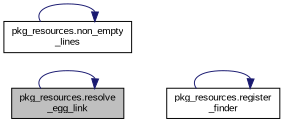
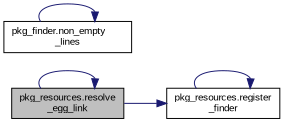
(68, 37) -> (68, 37)
none -> (140, 103)
